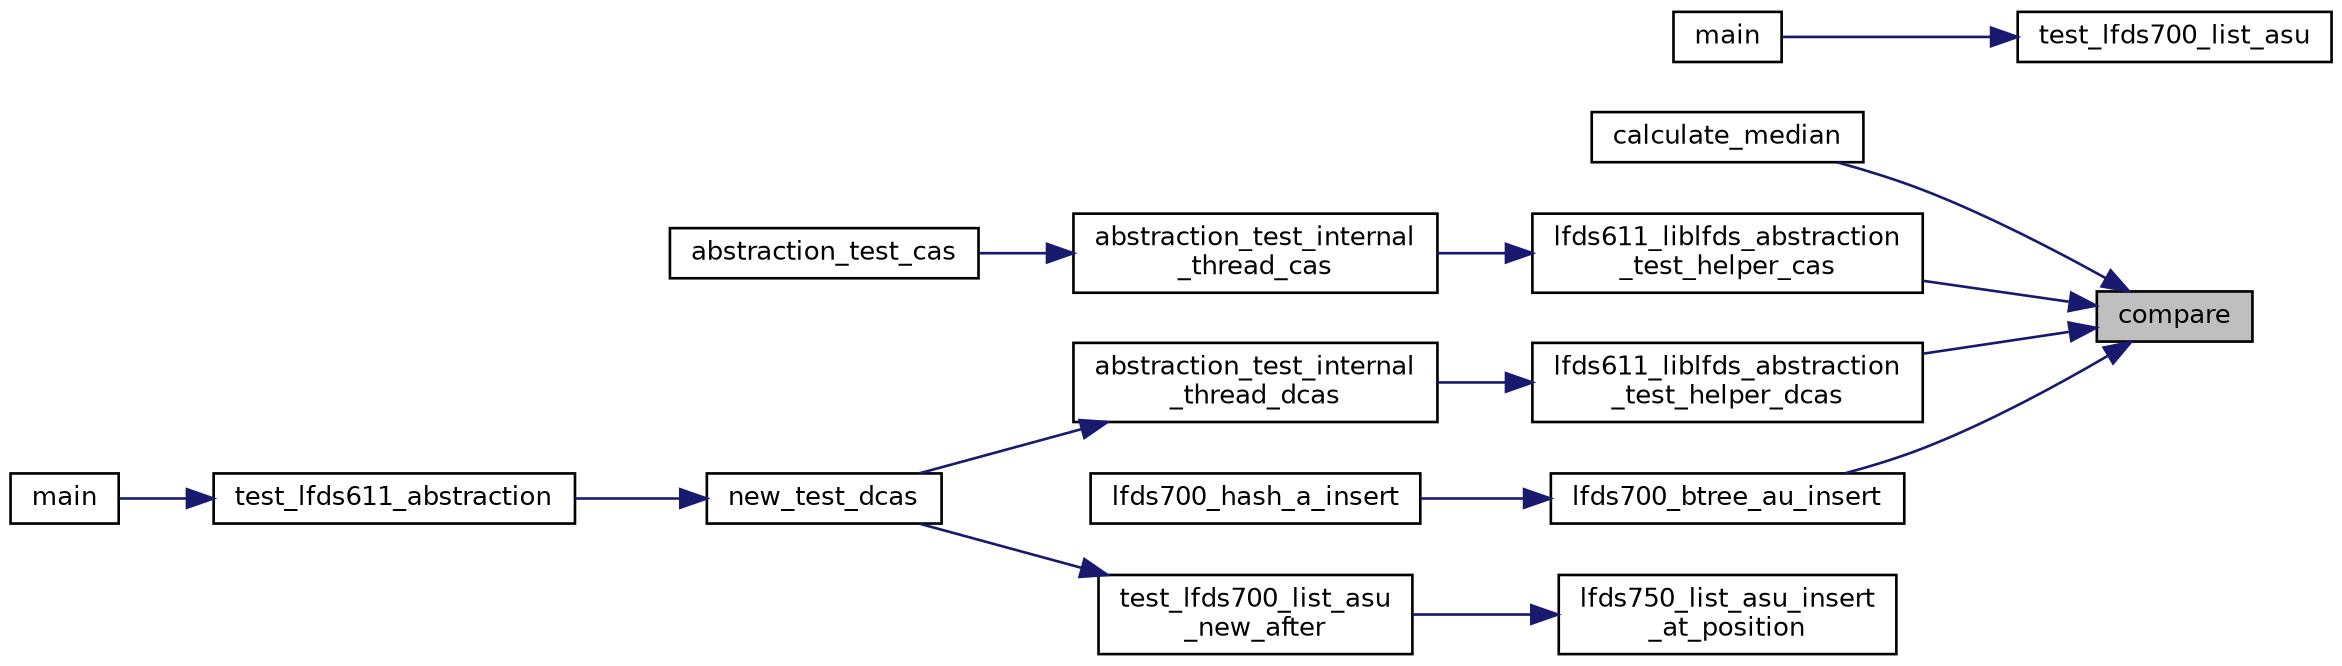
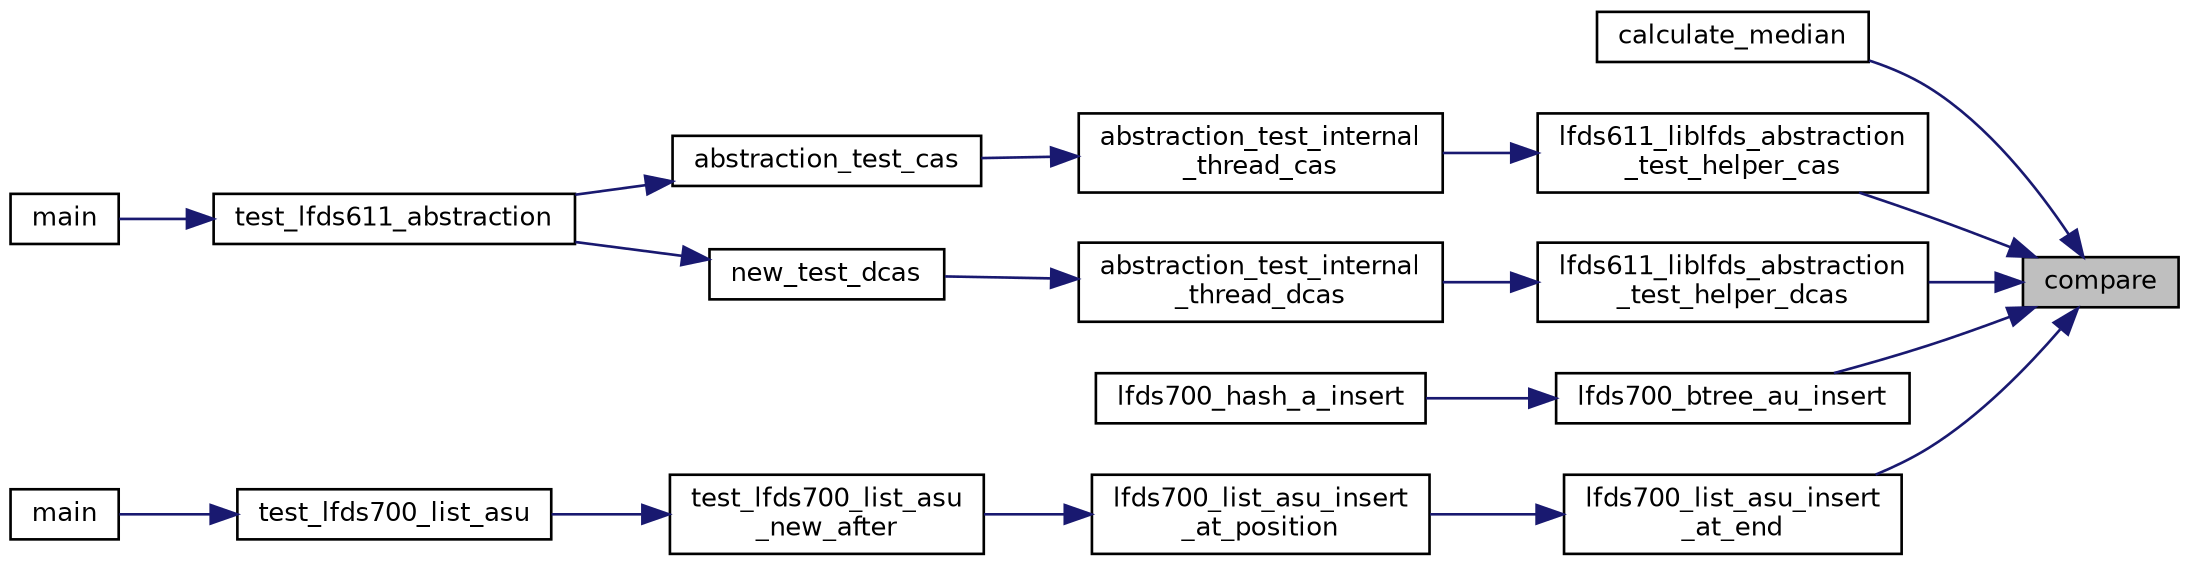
none -> (611, 190)
none -> (1733, 514)
(1001, 546) -> (597, 514)
(1728, 615) -> (1261, 514)
